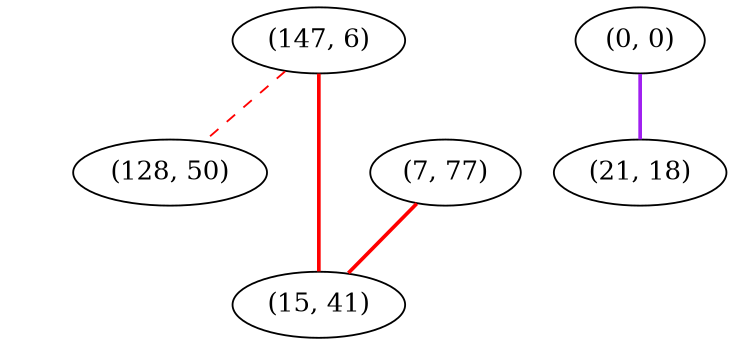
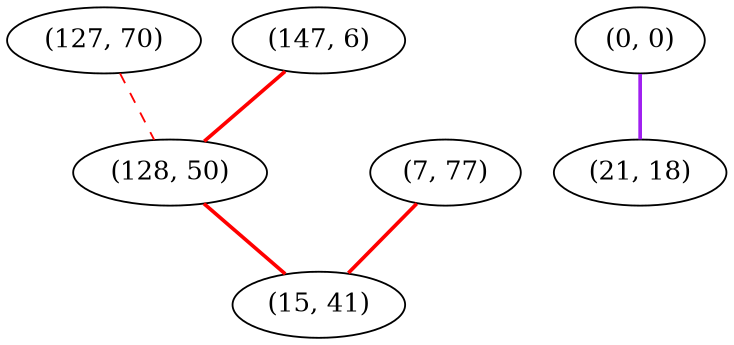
none -> (104, 40)
(245, 106) -> (245, 106)
(319, 173) -> (245, 239)
